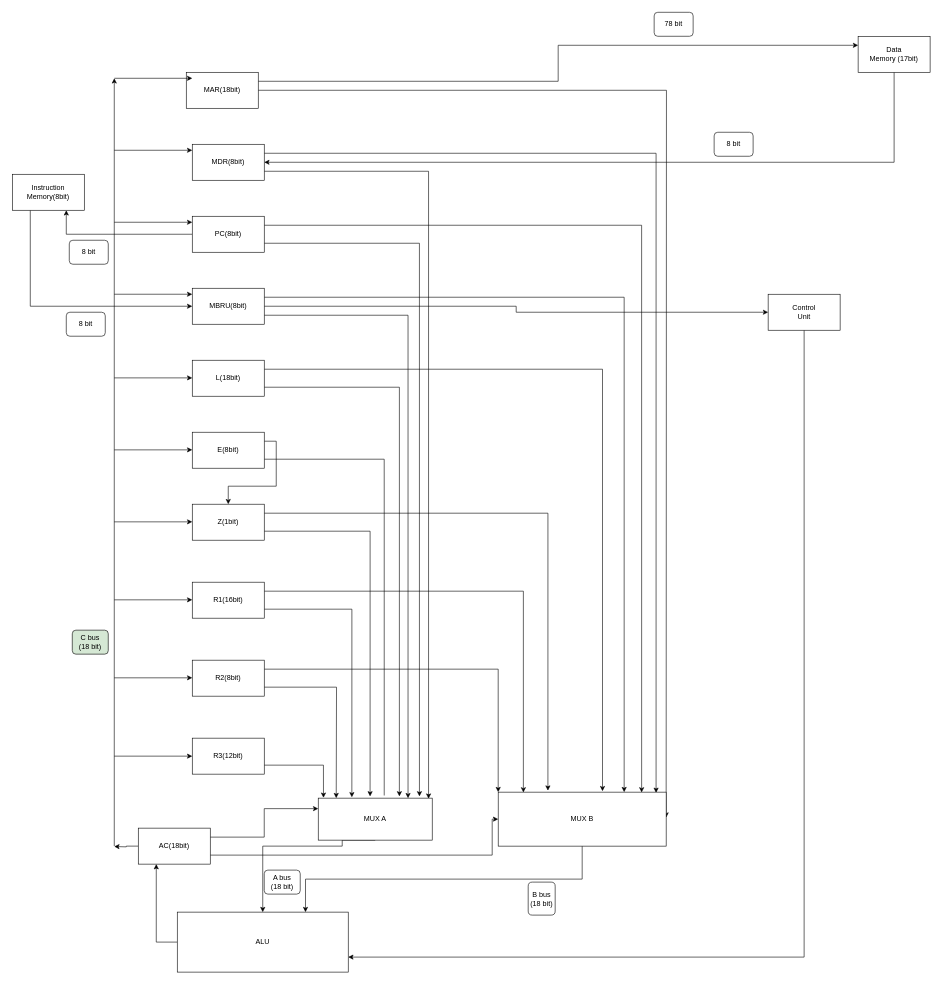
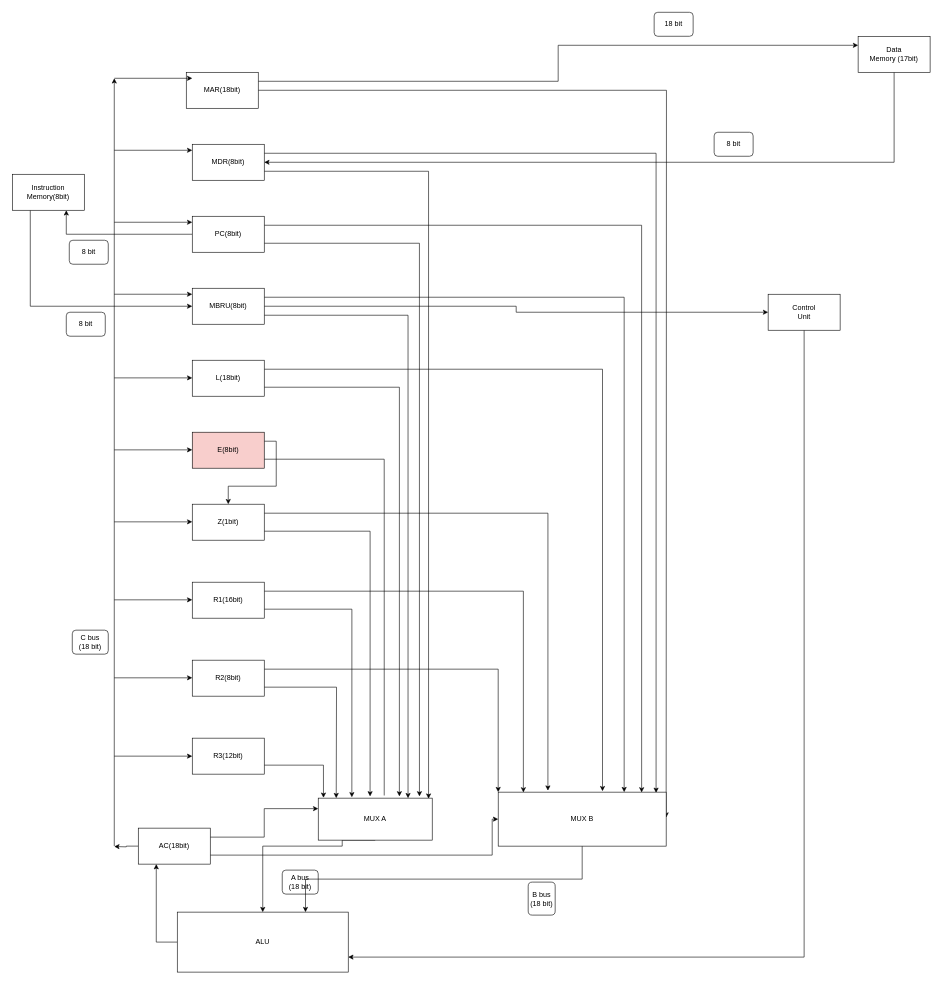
(674, 24) -> (674, 24)
(228, 450) -> (228, 450)
(90, 642) -> (90, 642)
(282, 882) -> (300, 882)
